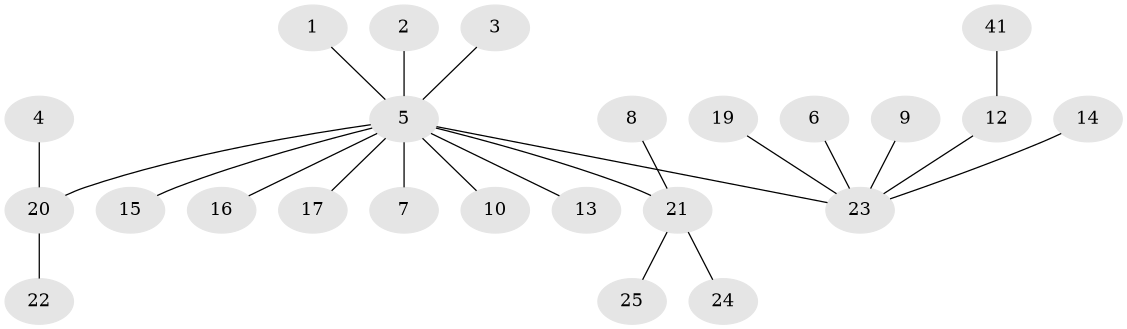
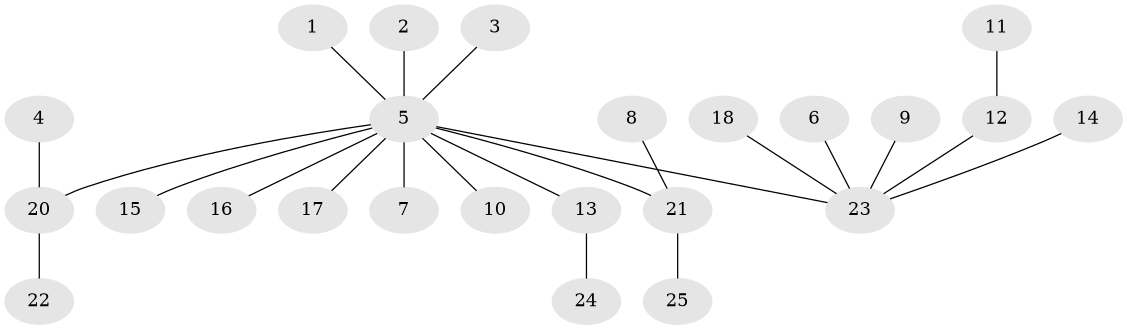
(997, 28) -> (997, 28)
(723, 119) -> (723, 119)
(700, 256) -> (586, 256)
